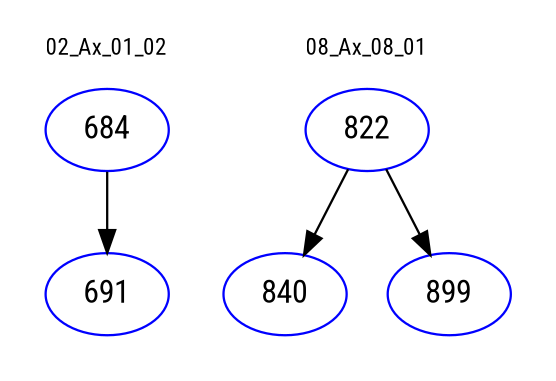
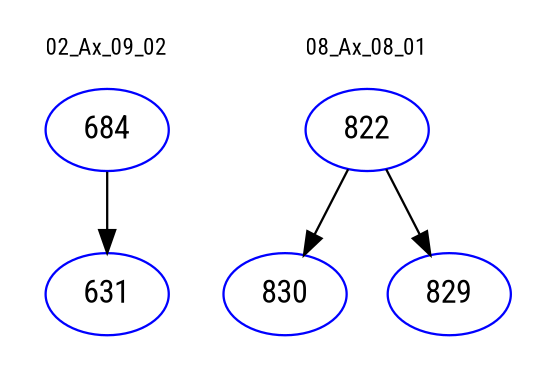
(107, 49) -> (107, 49)
(107, 294) -> (107, 294)
(285, 294) -> (285, 294)
(449, 294) -> (449, 294)
